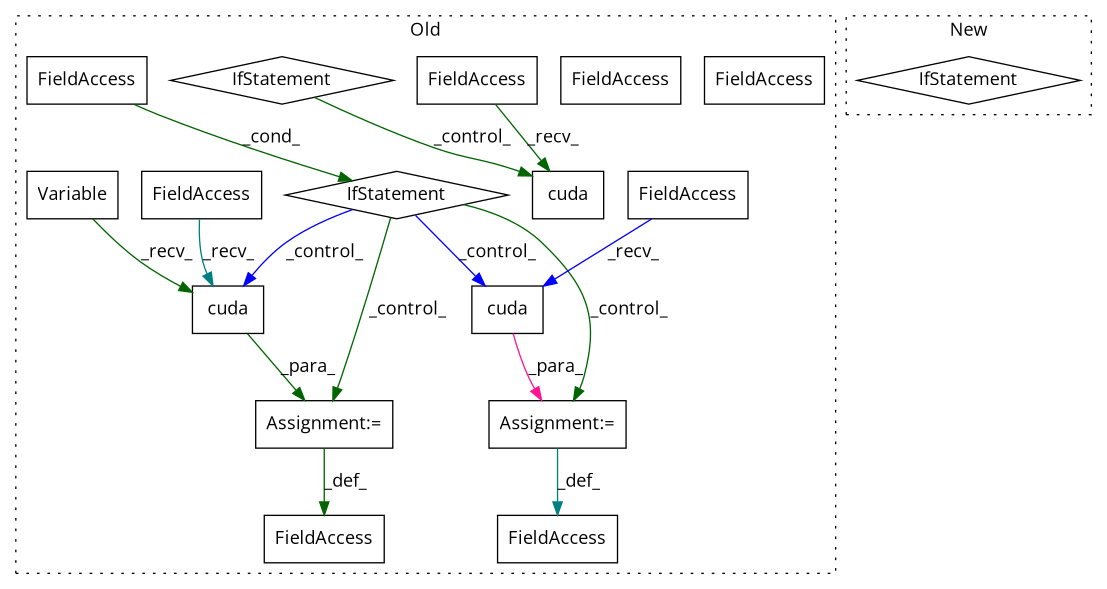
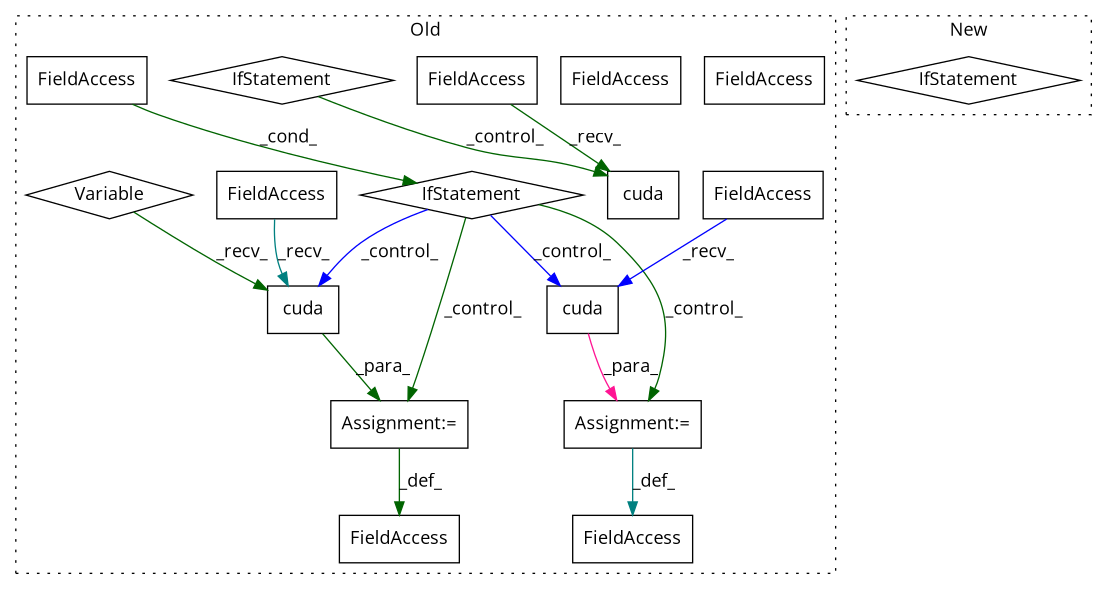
(72, 195) -> (109, 195)
